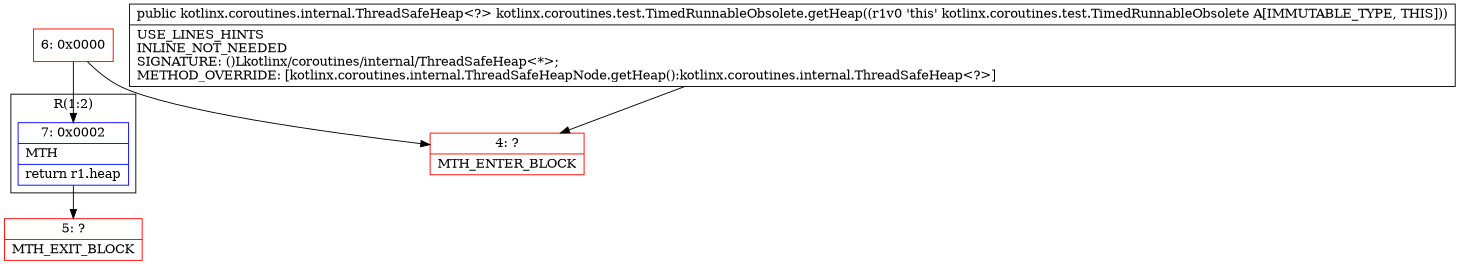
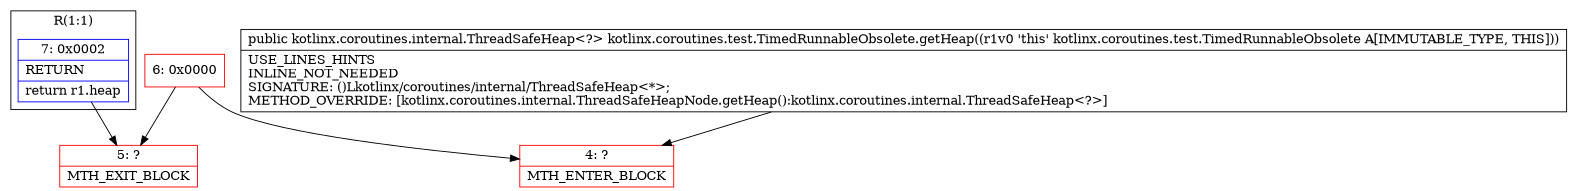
(73, 88) -> (160, 112)
(73, 105) -> (73, 21)
(42, 153) -> (55, 70)
